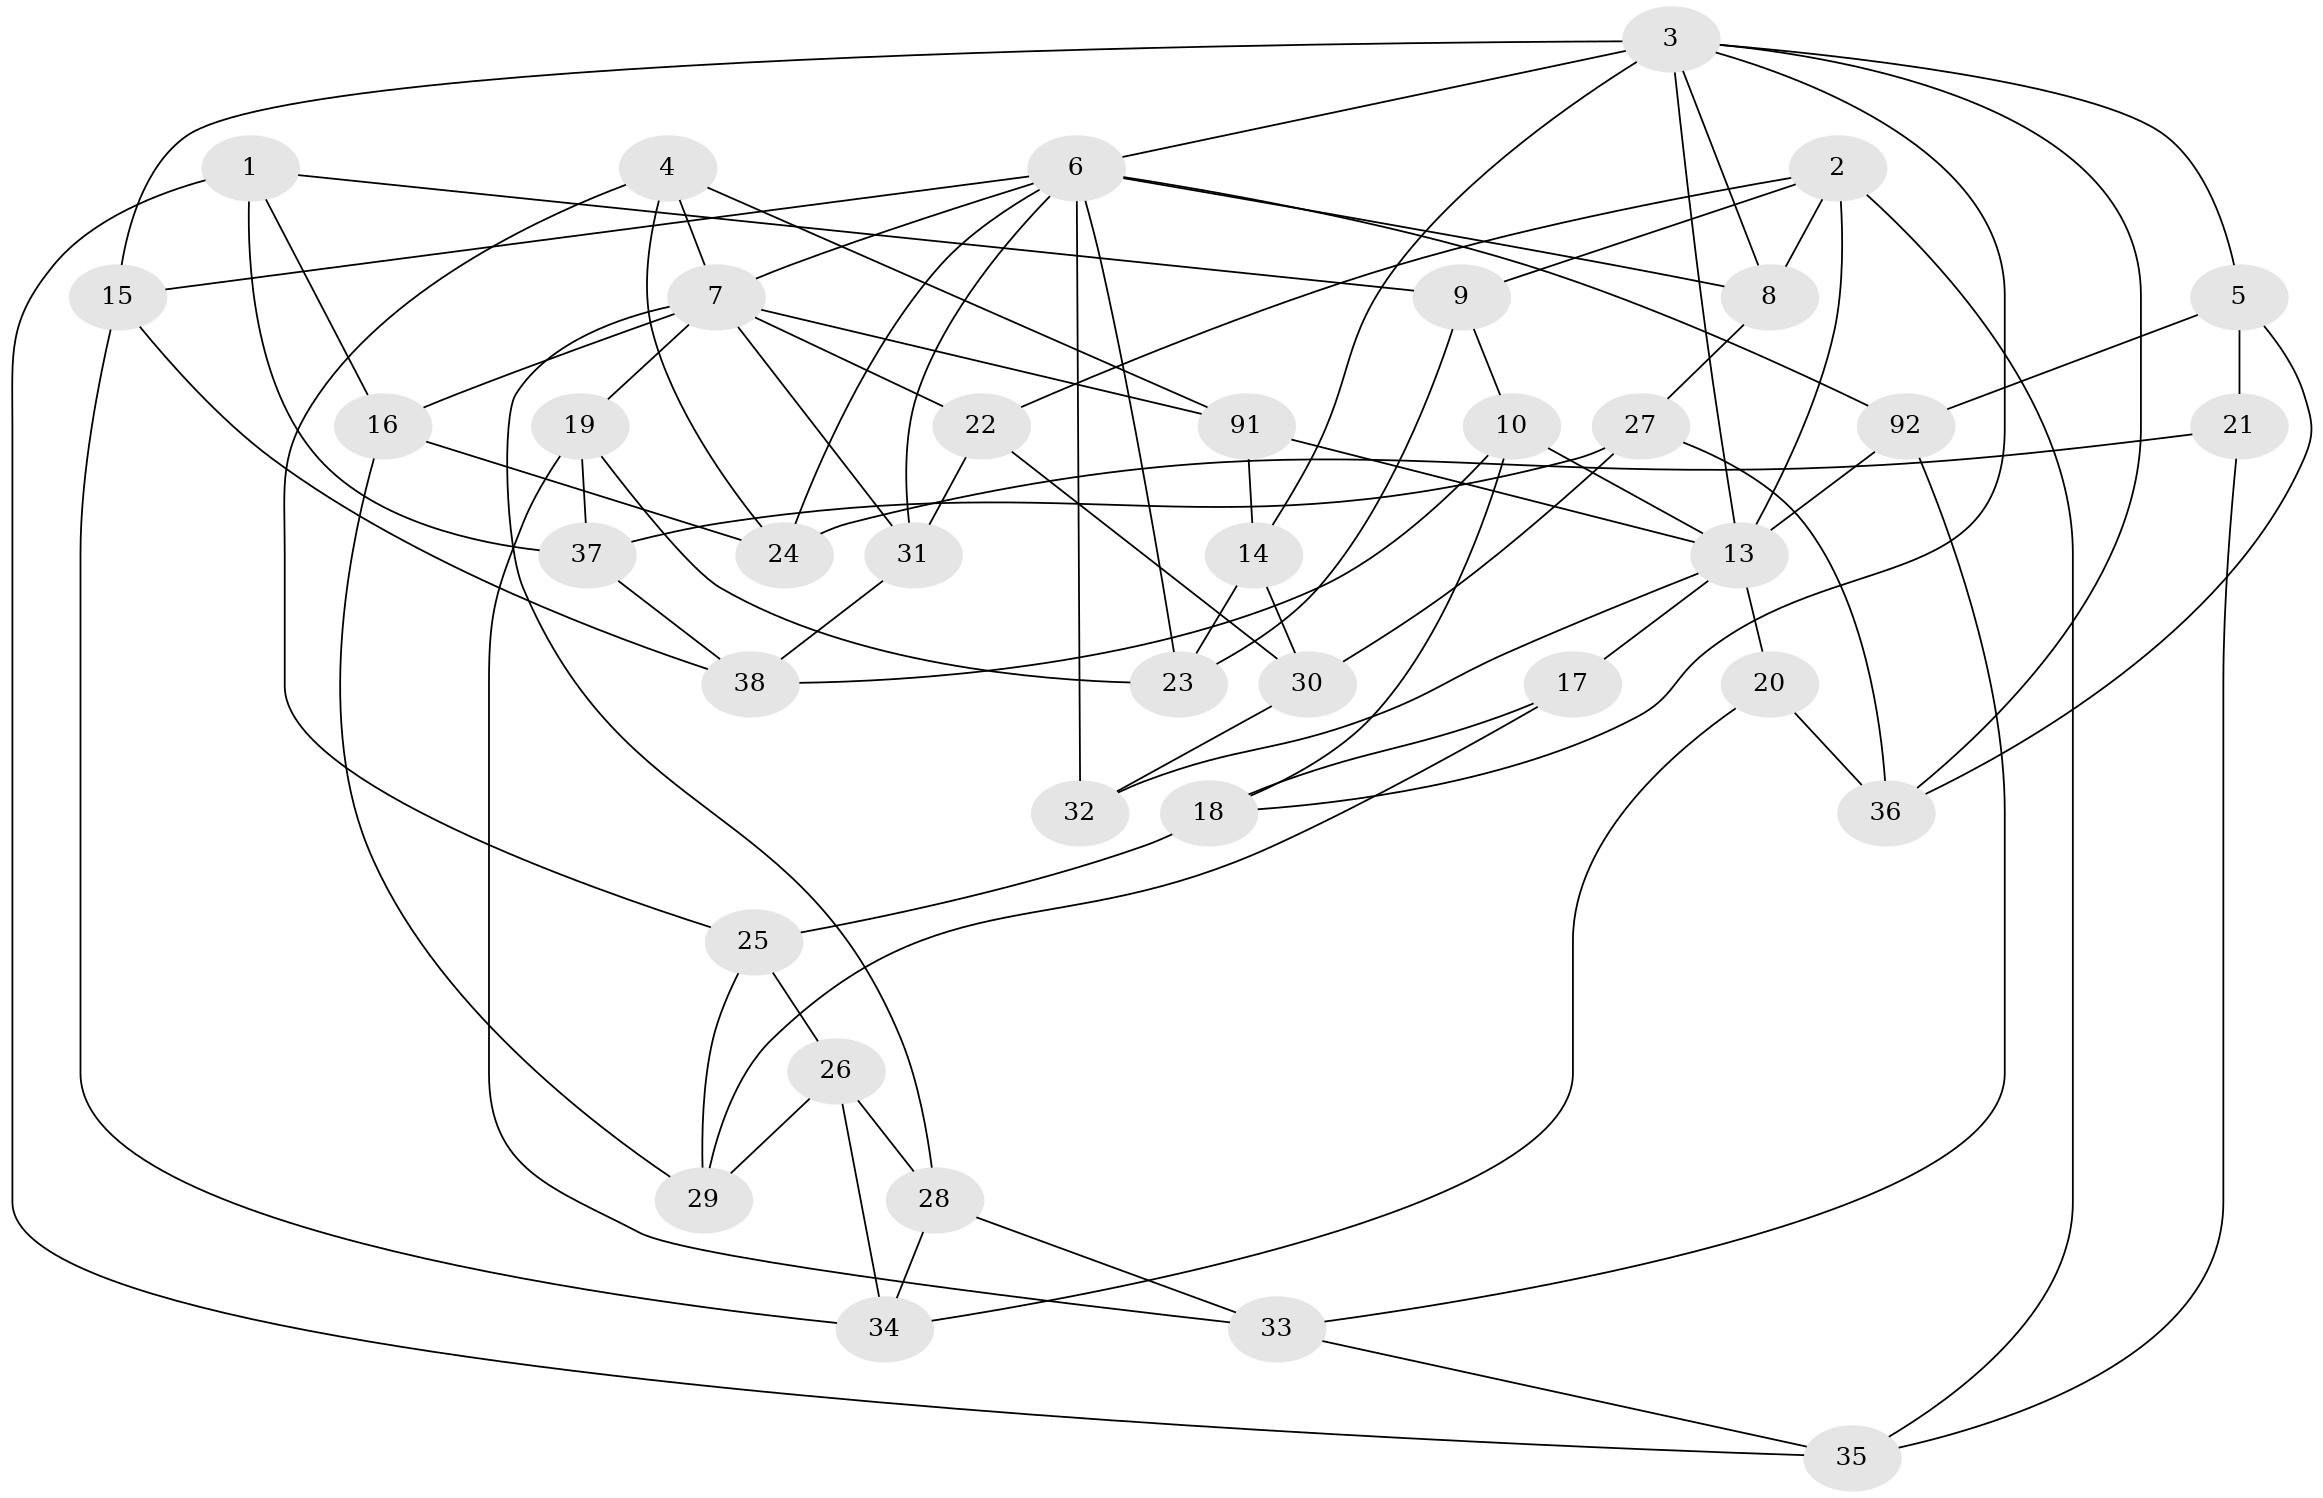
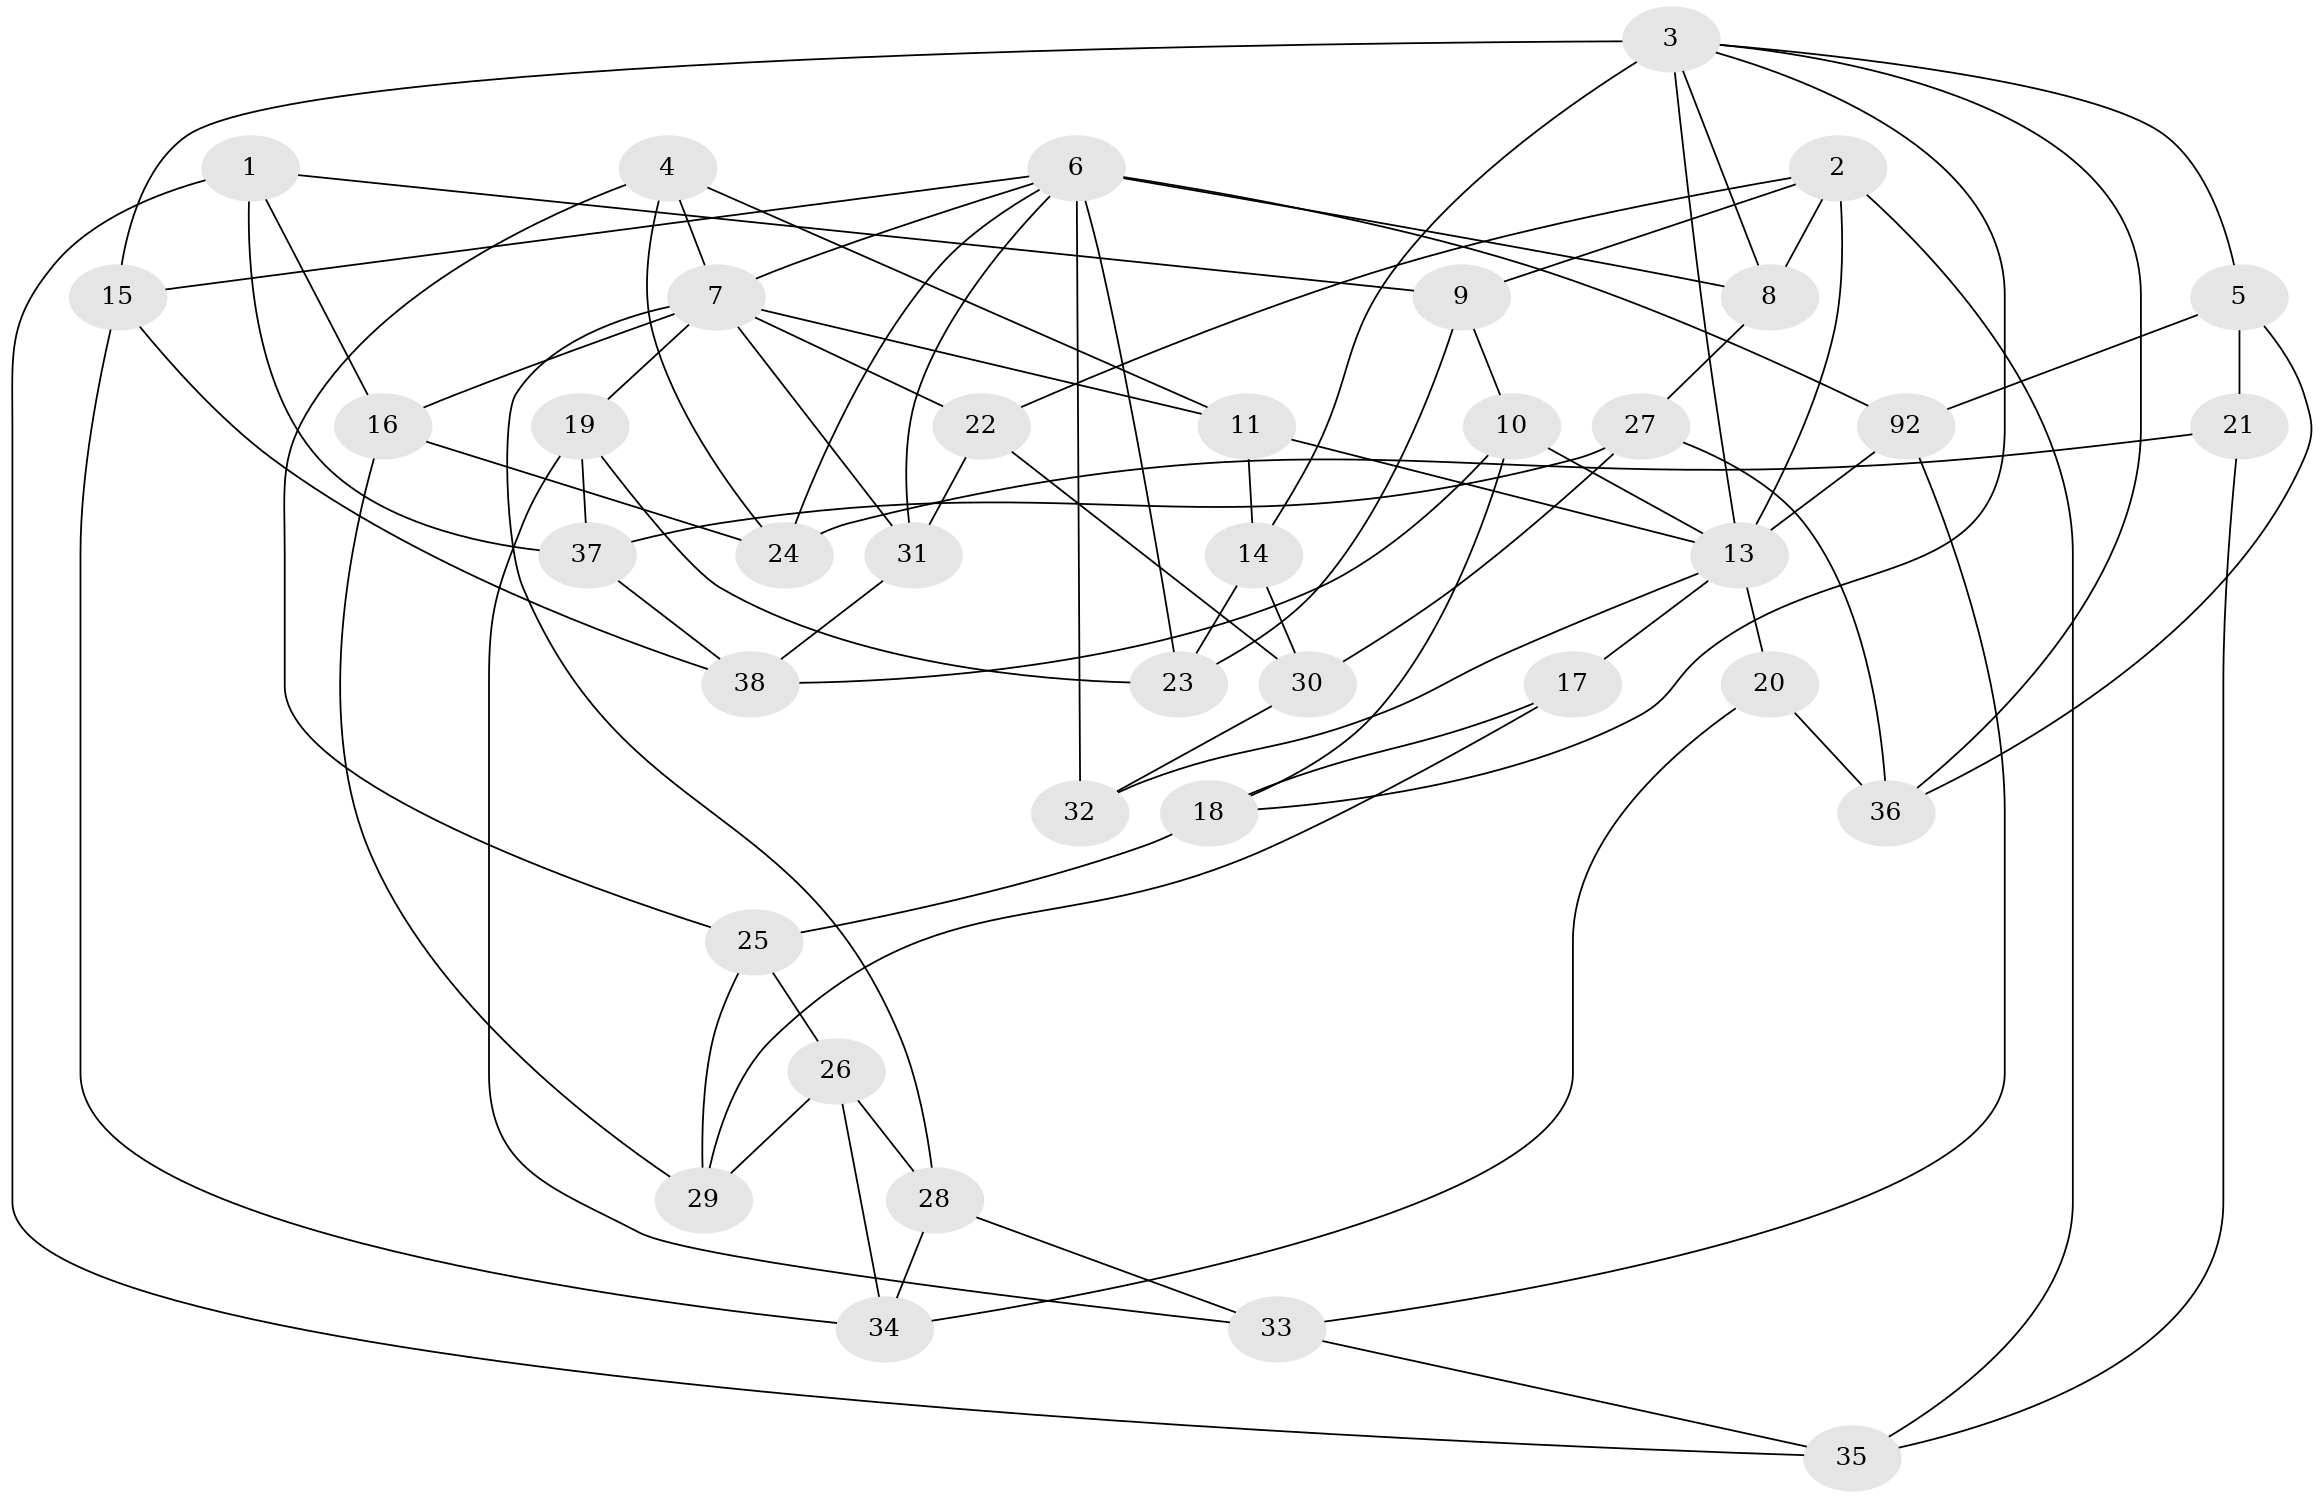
(1374, 104) -> none
(1247, 426) -> (1247, 426)
